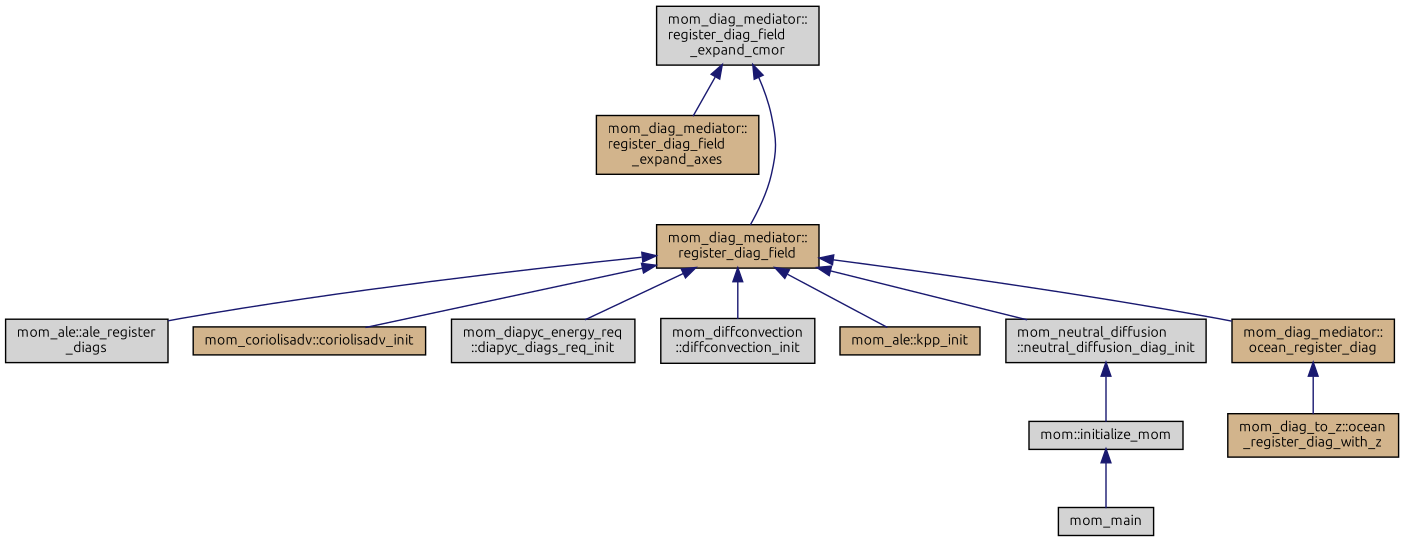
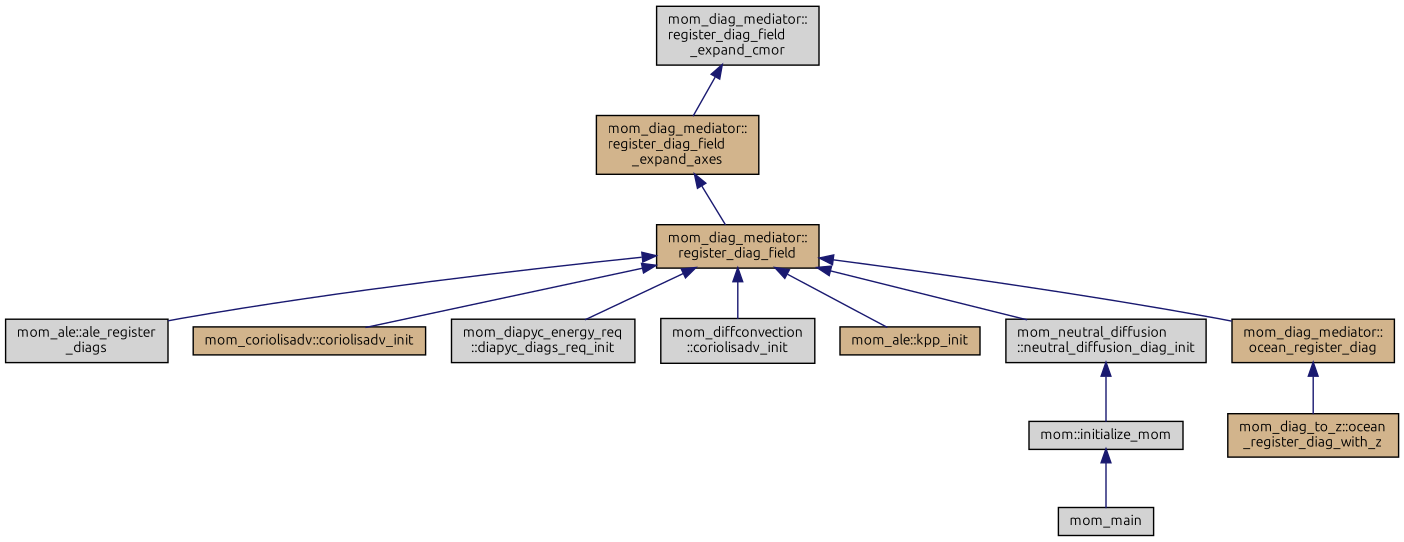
(775, 152) -> (714, 205)
(738, 341) -> (738, 341)
